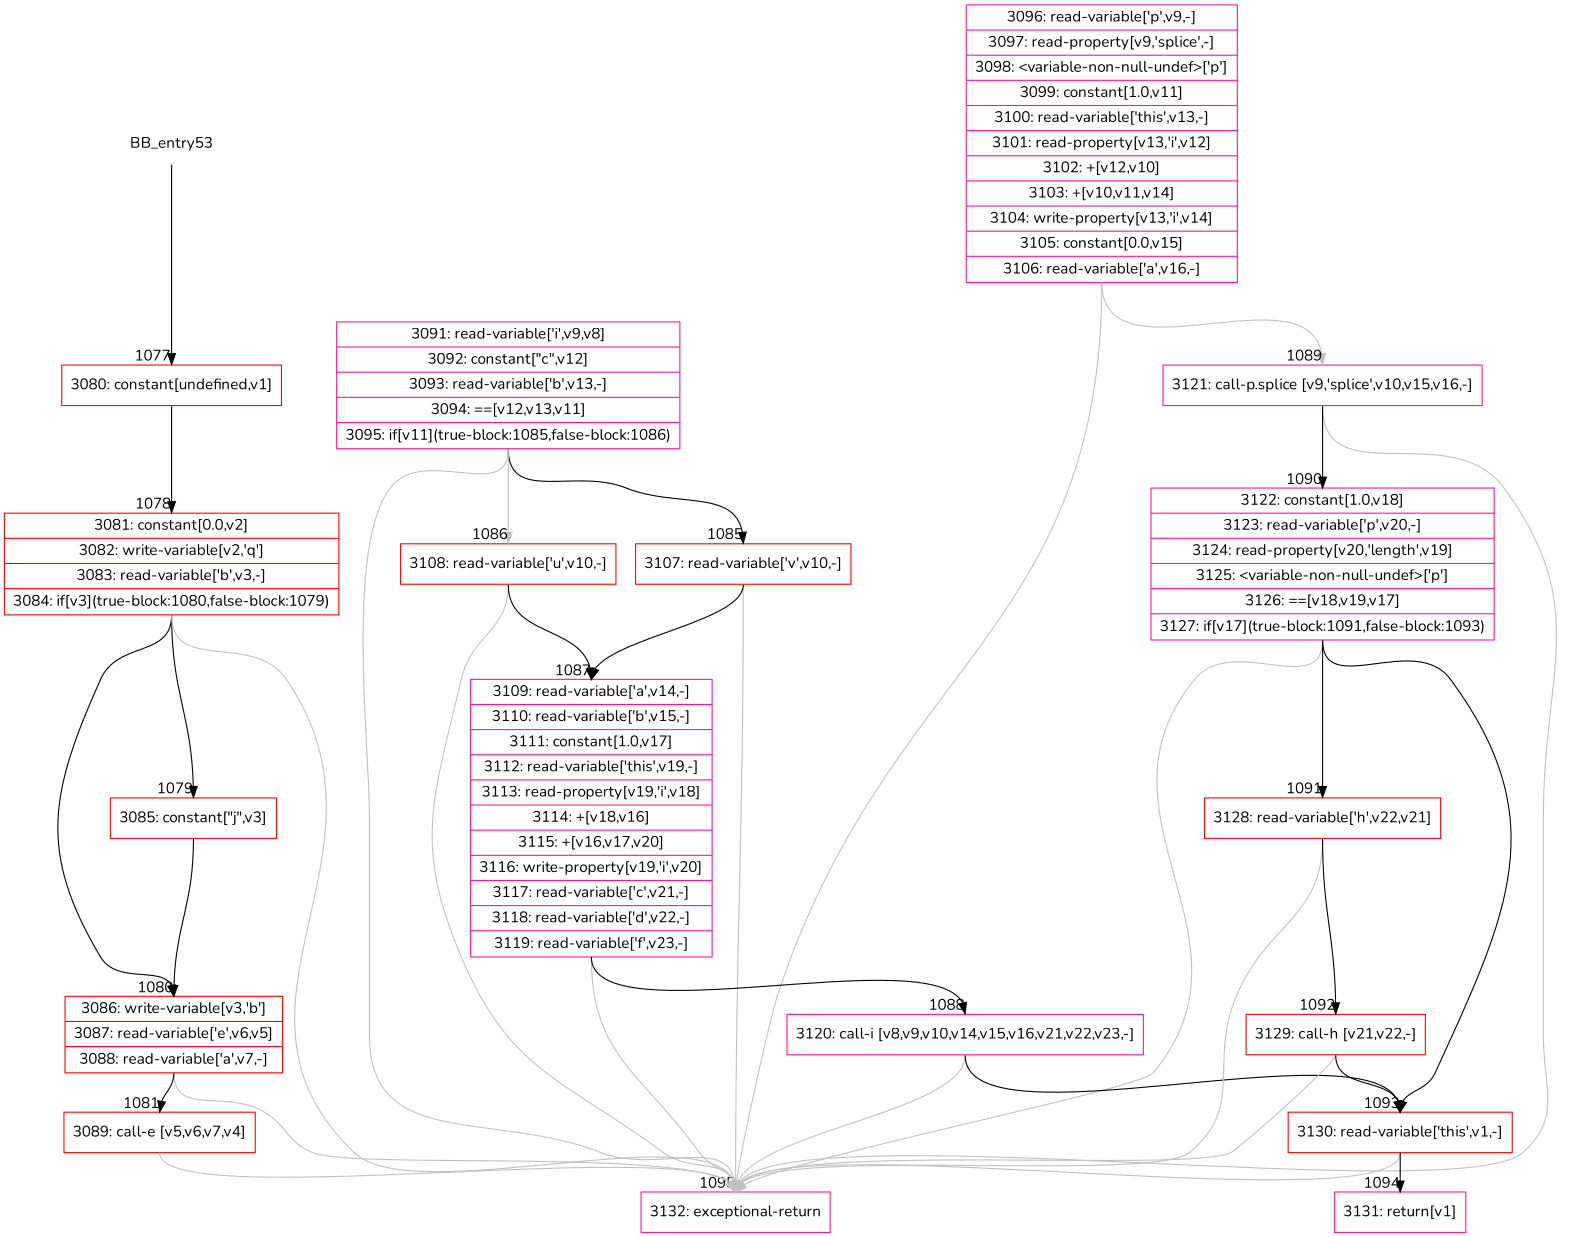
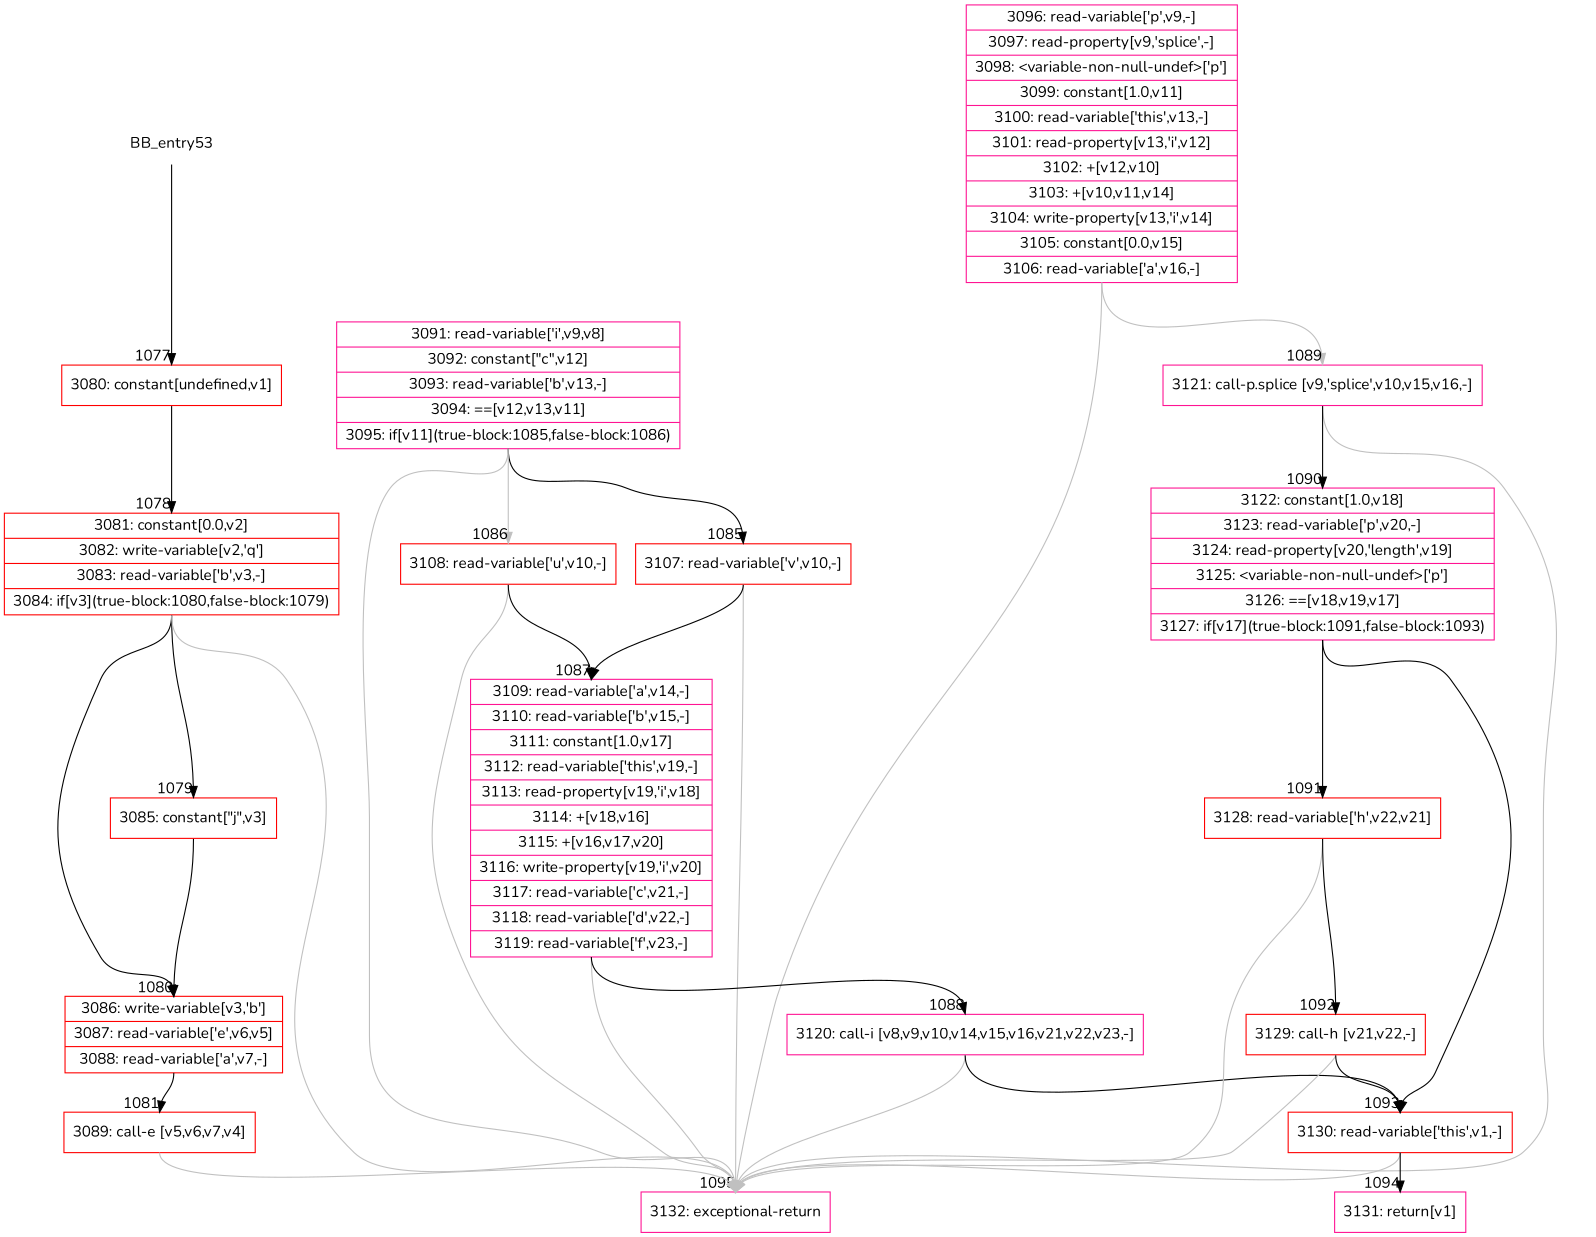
(1185, 1012) -> none
(436, 1160) -> none
